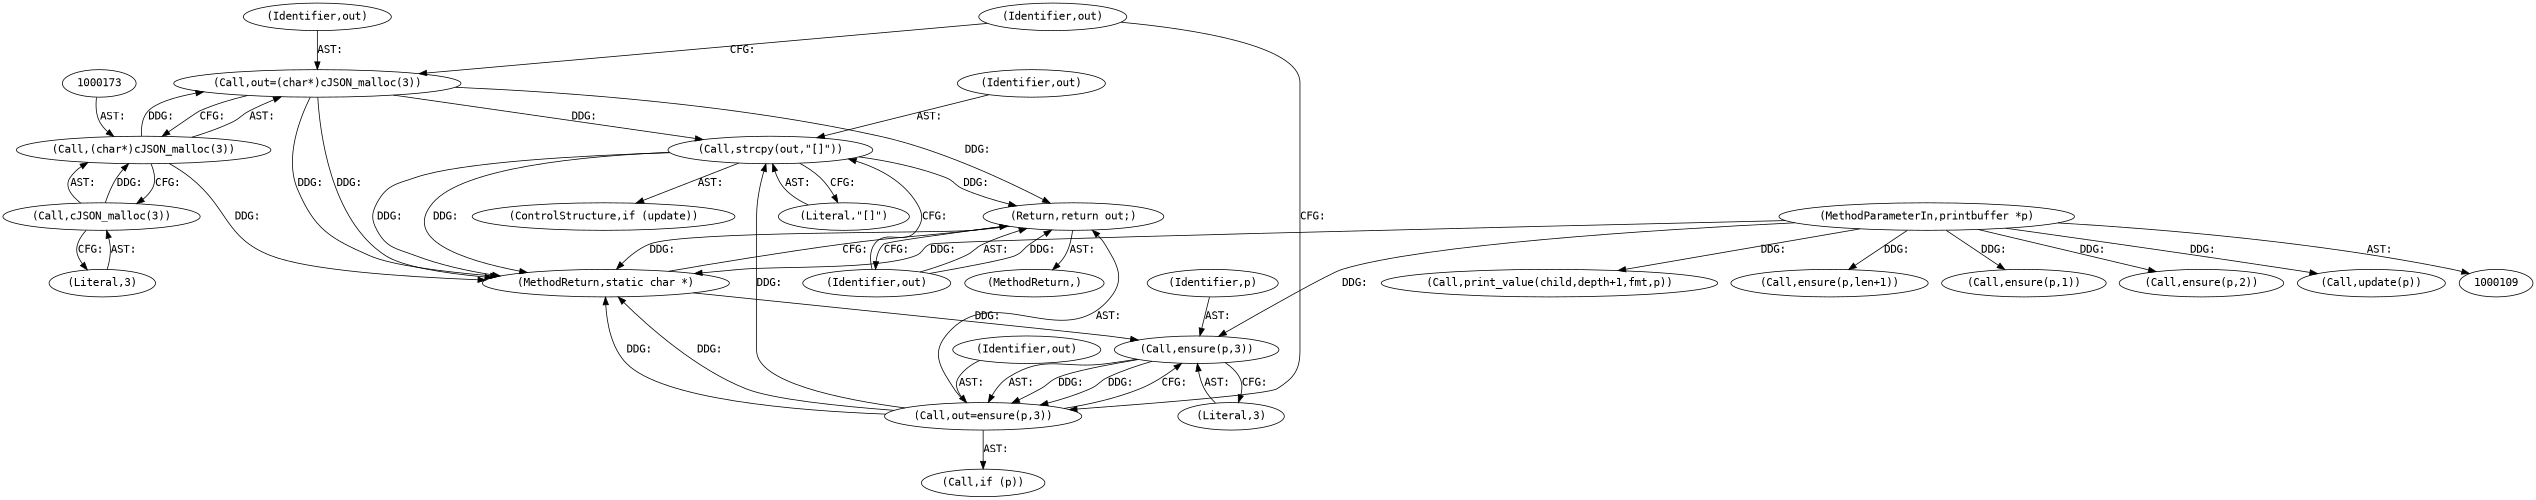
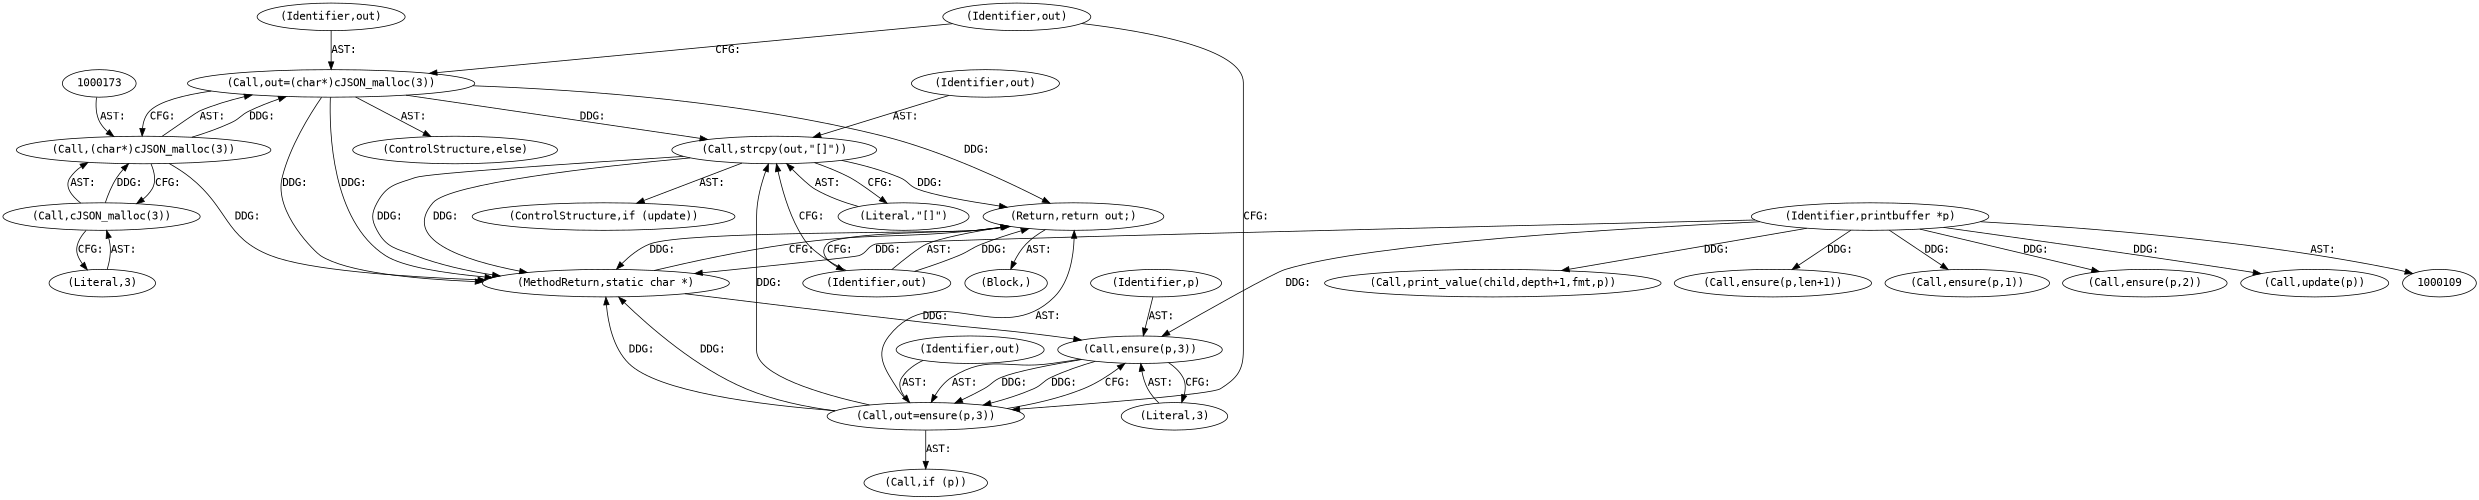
none -> (455, 150)
(1927, 217) -> (1870, 217)
(1034, 283) -> (1006, 283)
